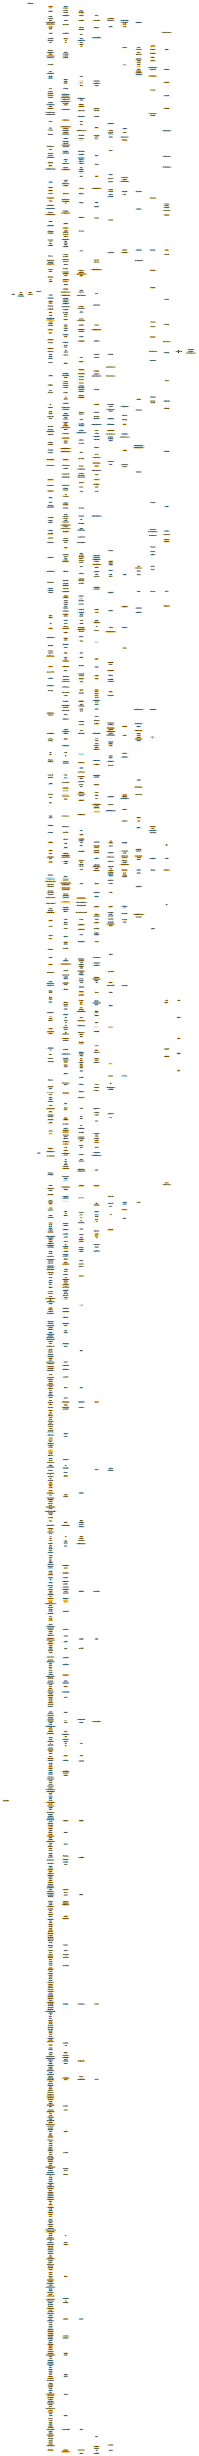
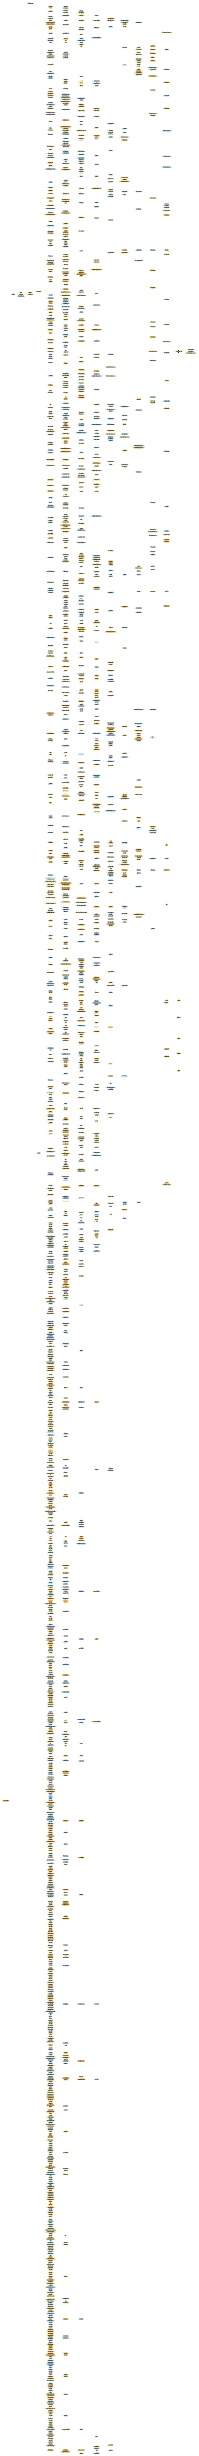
(66, 739) -> (66, 739)
